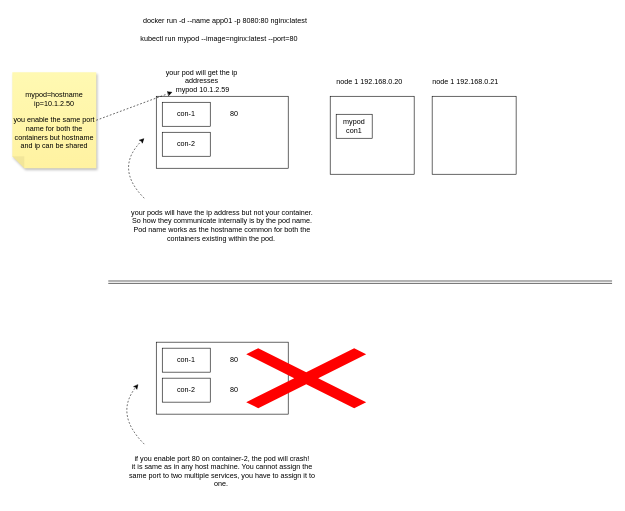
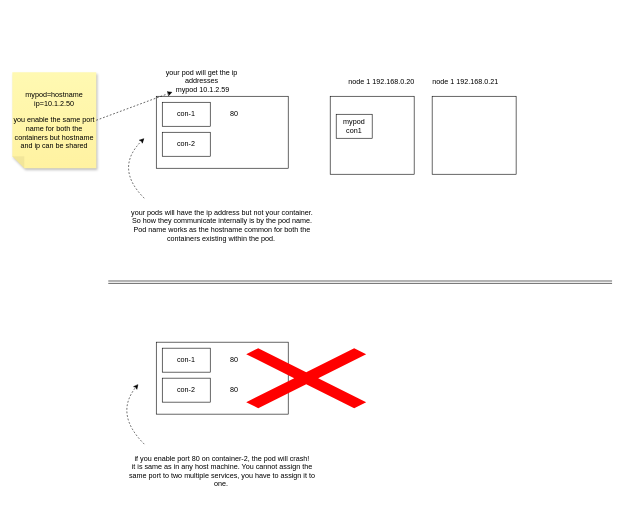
(225, 21) -> none
(219, 39) -> none
(369, 81) -> (381, 81)
